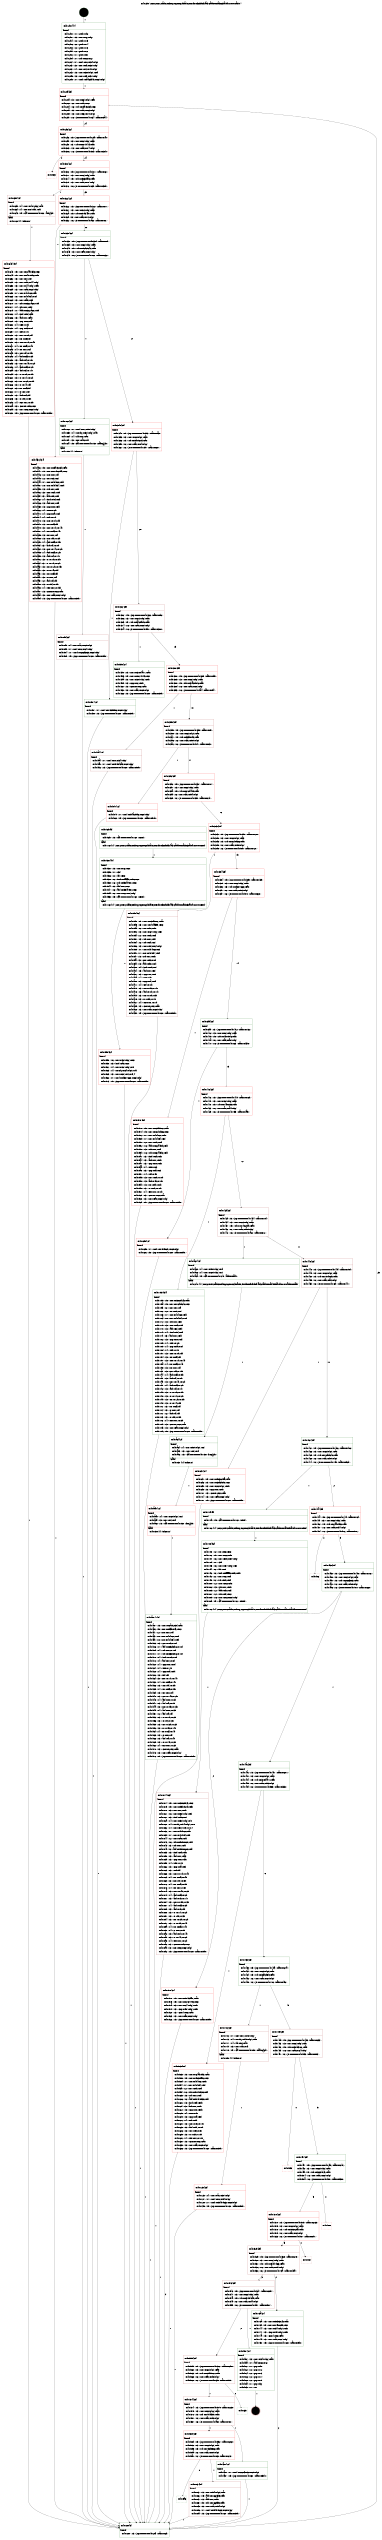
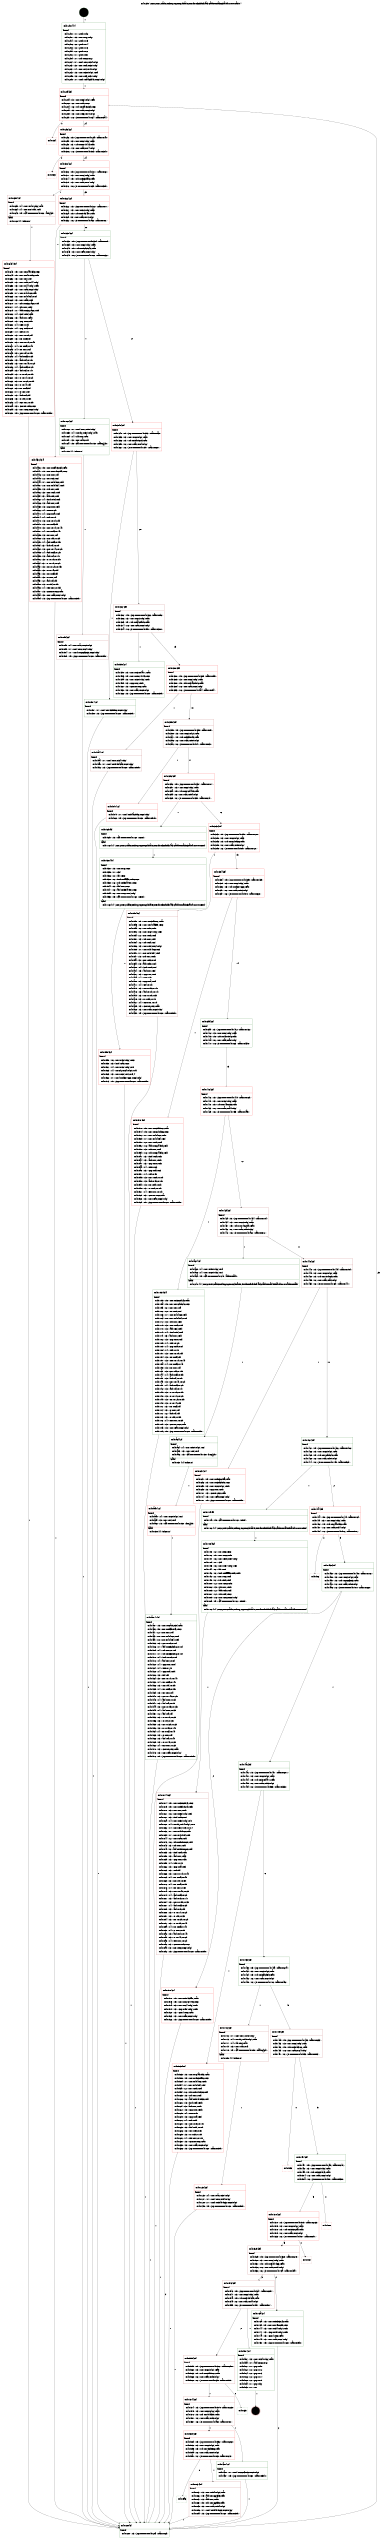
none -> (52, 141)
none -> (170, 814)
(162, 1247) -> none
